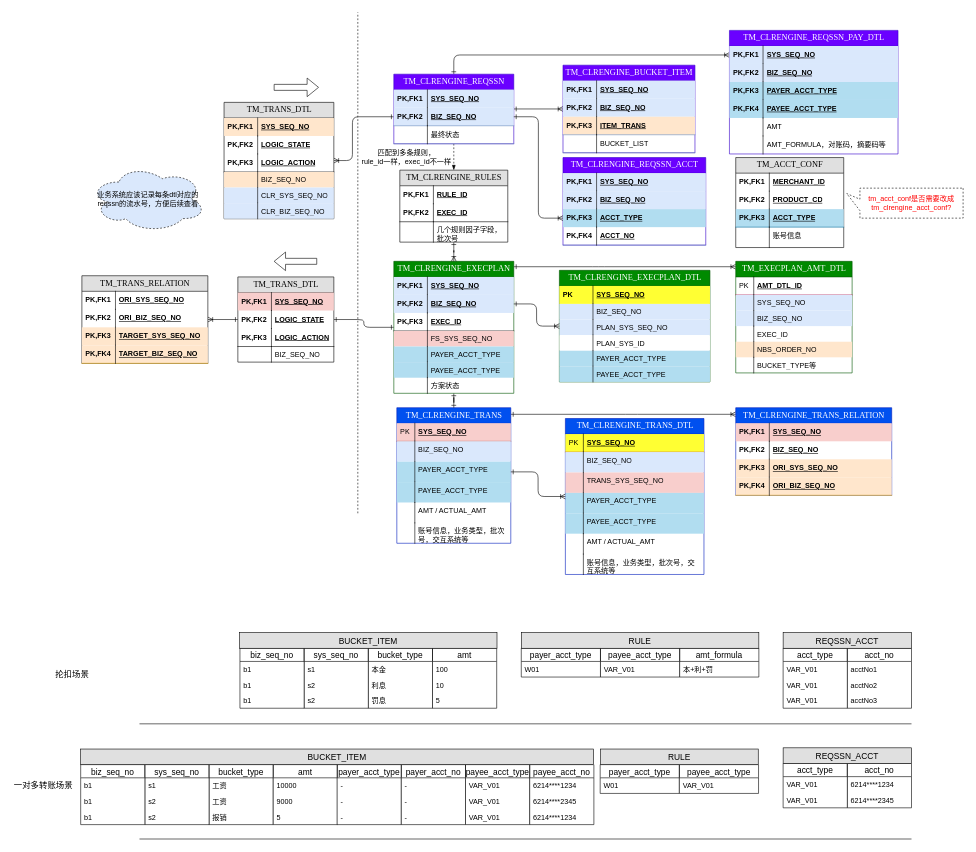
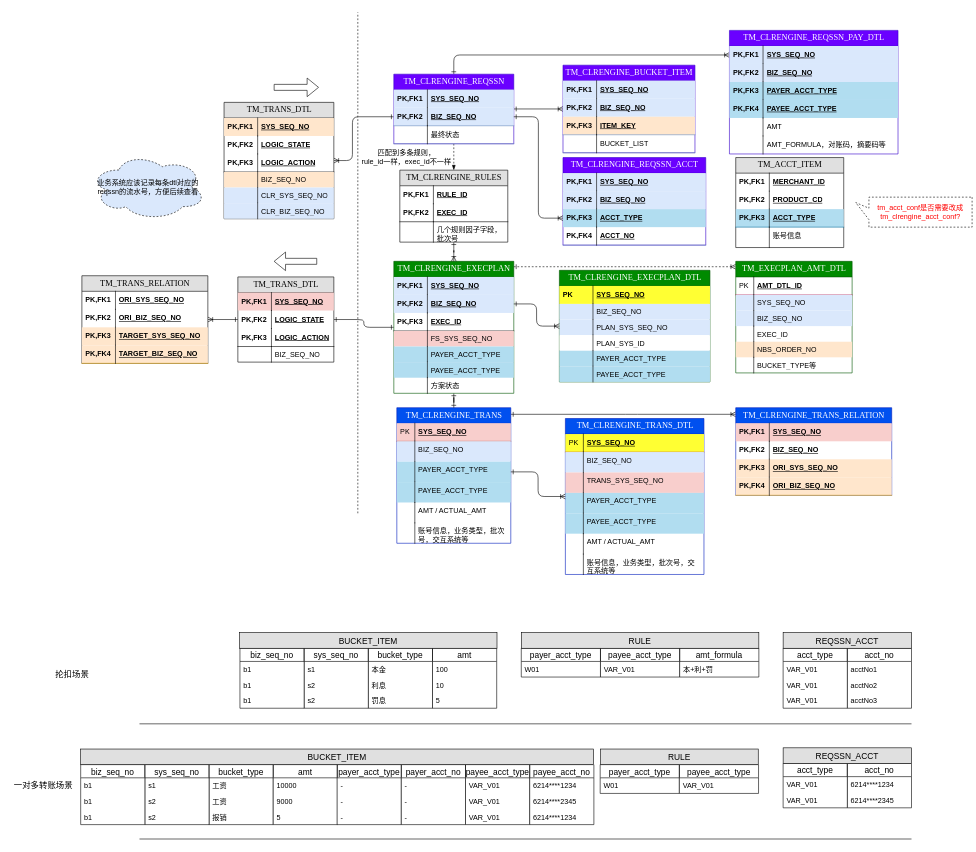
(620, 126) -> (616, 126)
(790, 165) -> (790, 165)
(148, 199) -> (148, 187)
(905, 203) -> (914, 212)
(625, 267) -> (625, 267)
